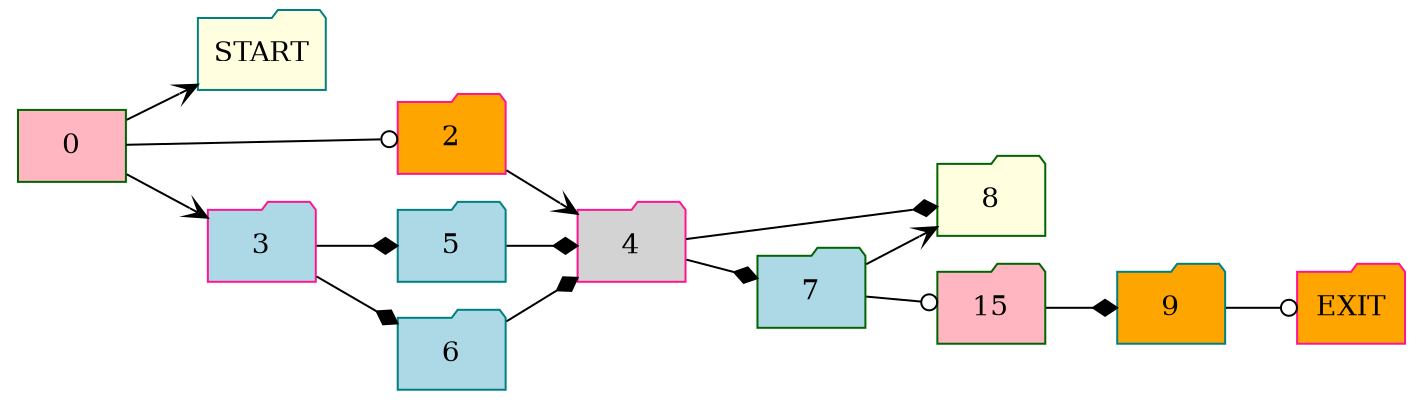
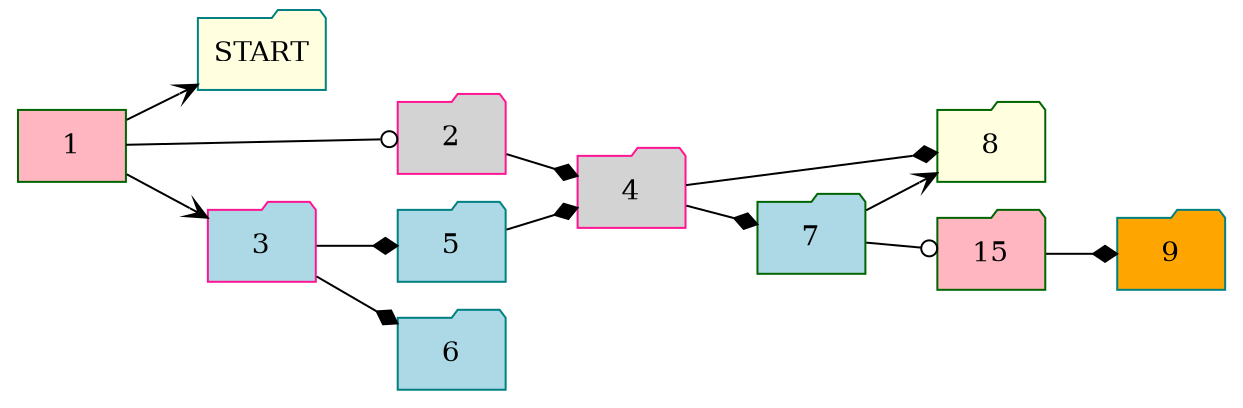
(452, 138) -> (452, 138)
(72, 146) -> (72, 146)
(533, 187) -> (530, 161)
(532, 306) -> none
(1351, 308) -> none
